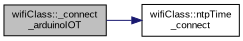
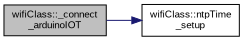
(191, 20) -> (191, 20)
